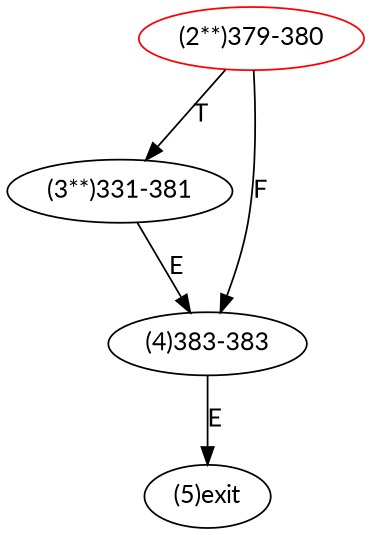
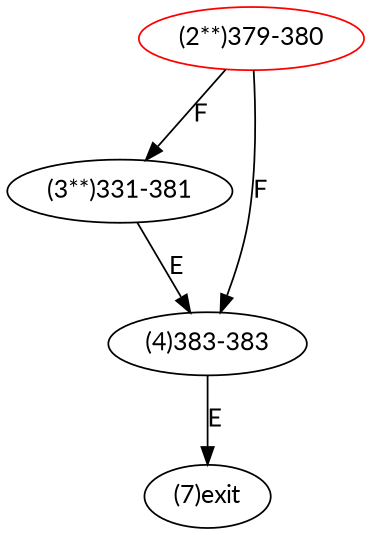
(201, 115) -> (201, 115)
(208, 496) -> (208, 496)
